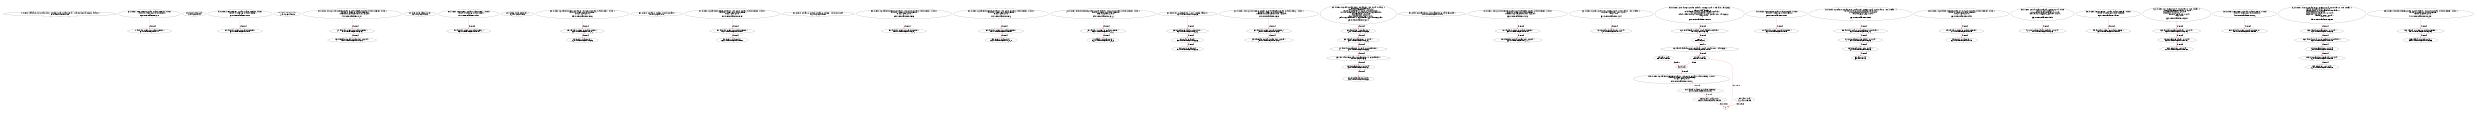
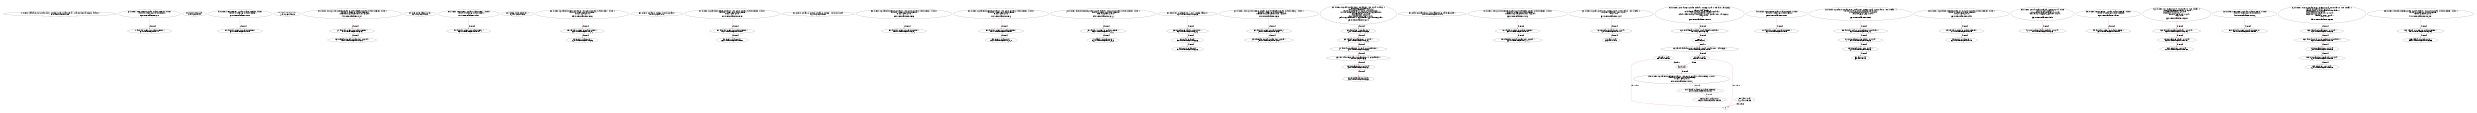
none -> (1611, 40)
(1719, 104) -> (1647, 103)
